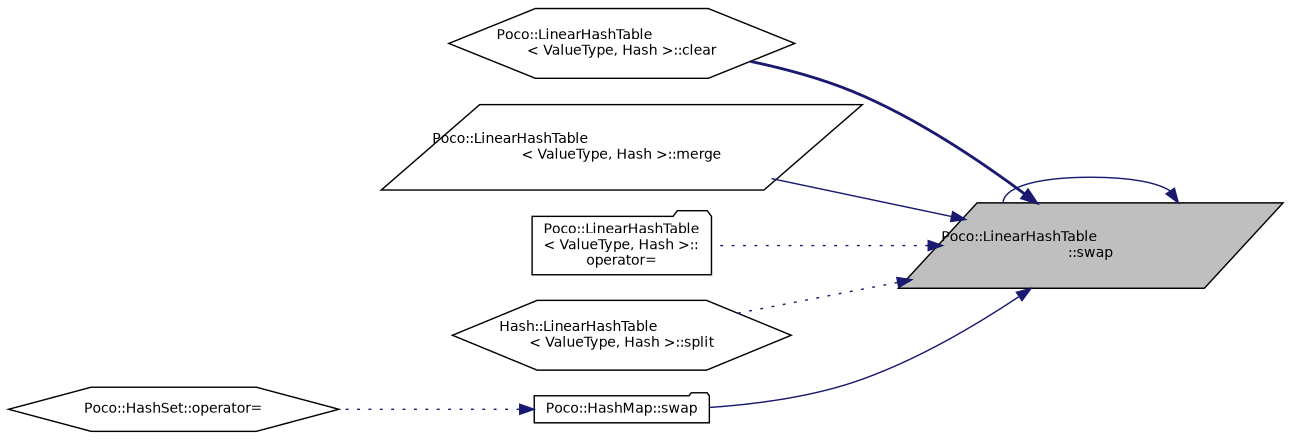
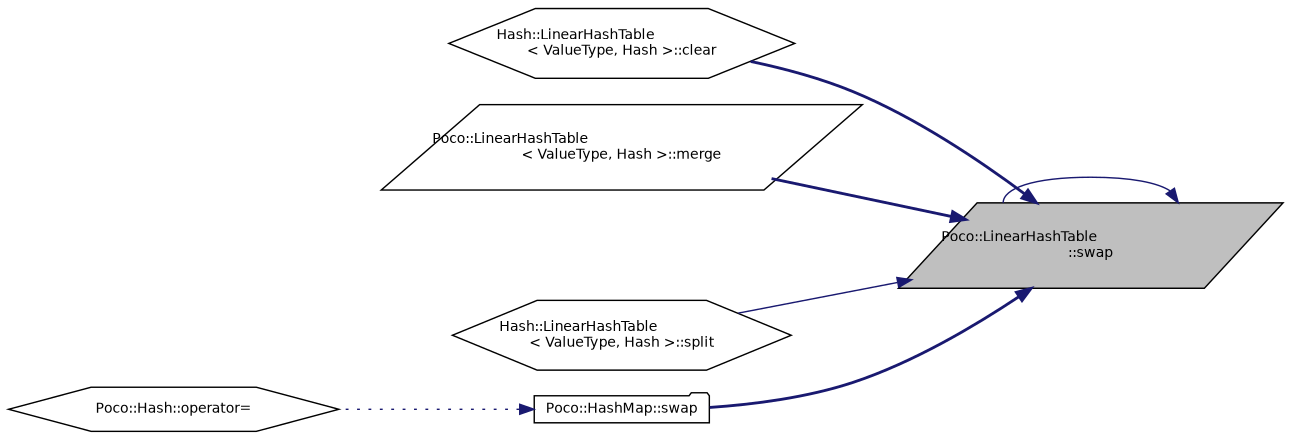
(622, 43) -> (622, 43)
(861, 198) -> (861, 198)
(622, 246) -> none
(818, 298) -> (818, 298)
(872, 375) -> (872, 375)
(174, 409) -> (174, 409)
